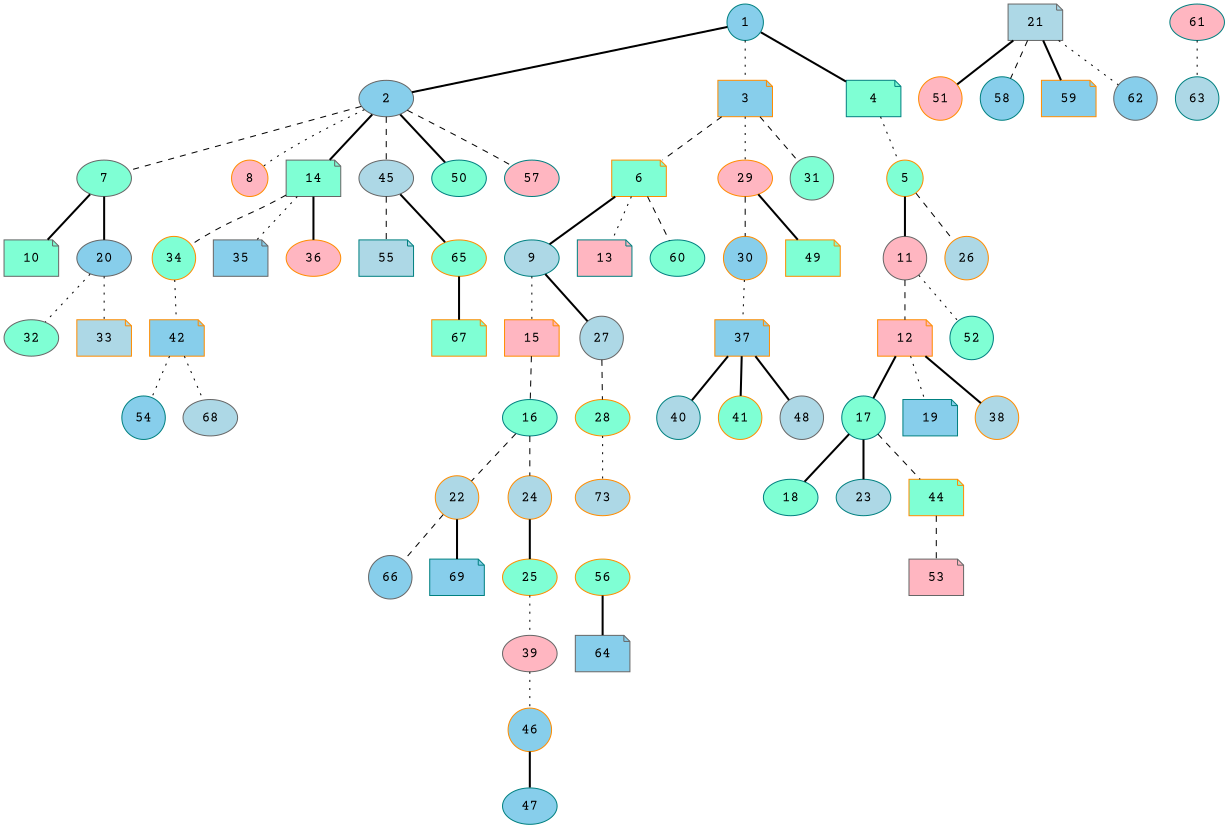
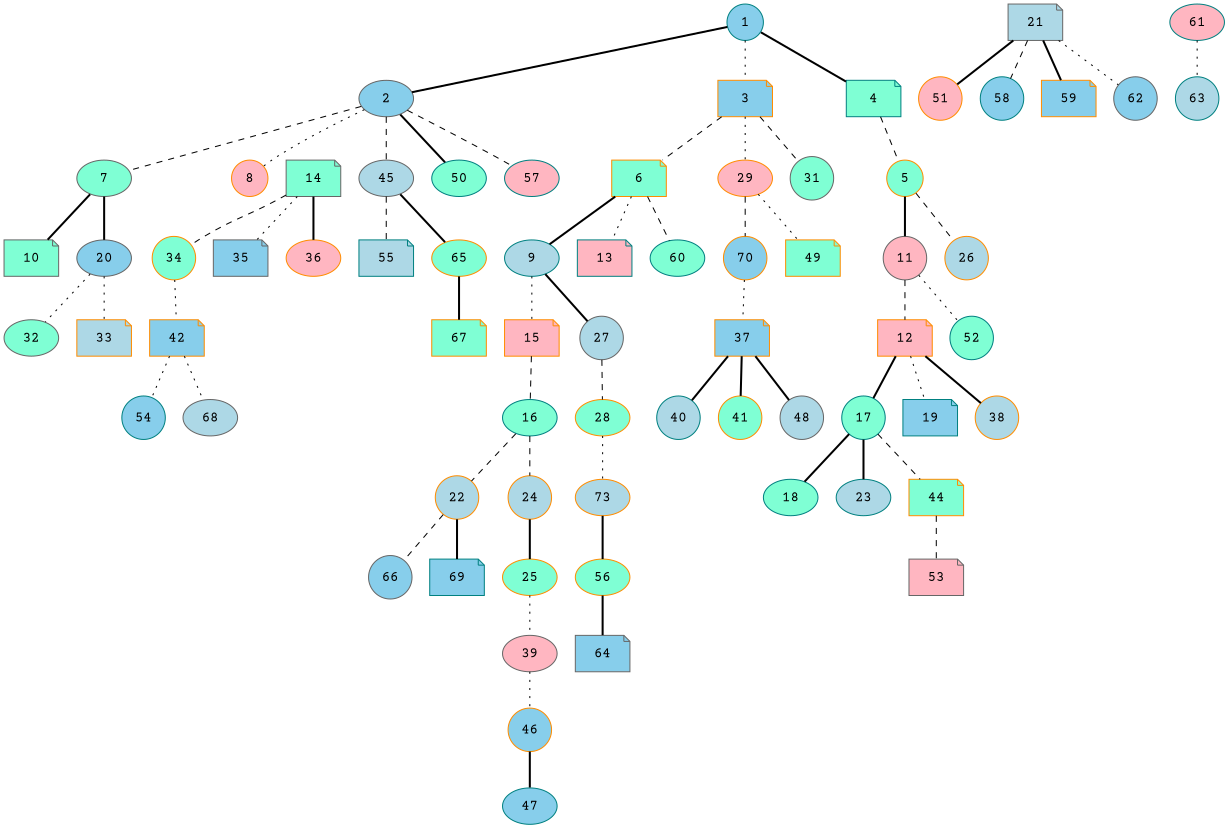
(351, 137) -> none
(889, 139) -> (889, 139)
(778, 217) -> (778, 217)
(745, 258) -> (745, 258)
none -> (603, 537)
